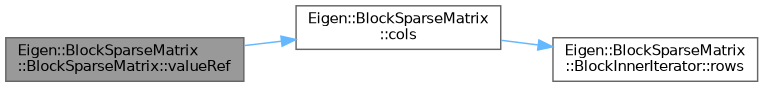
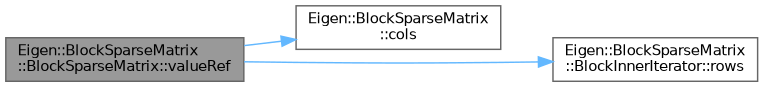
(520, 43) -> (391, 63)
